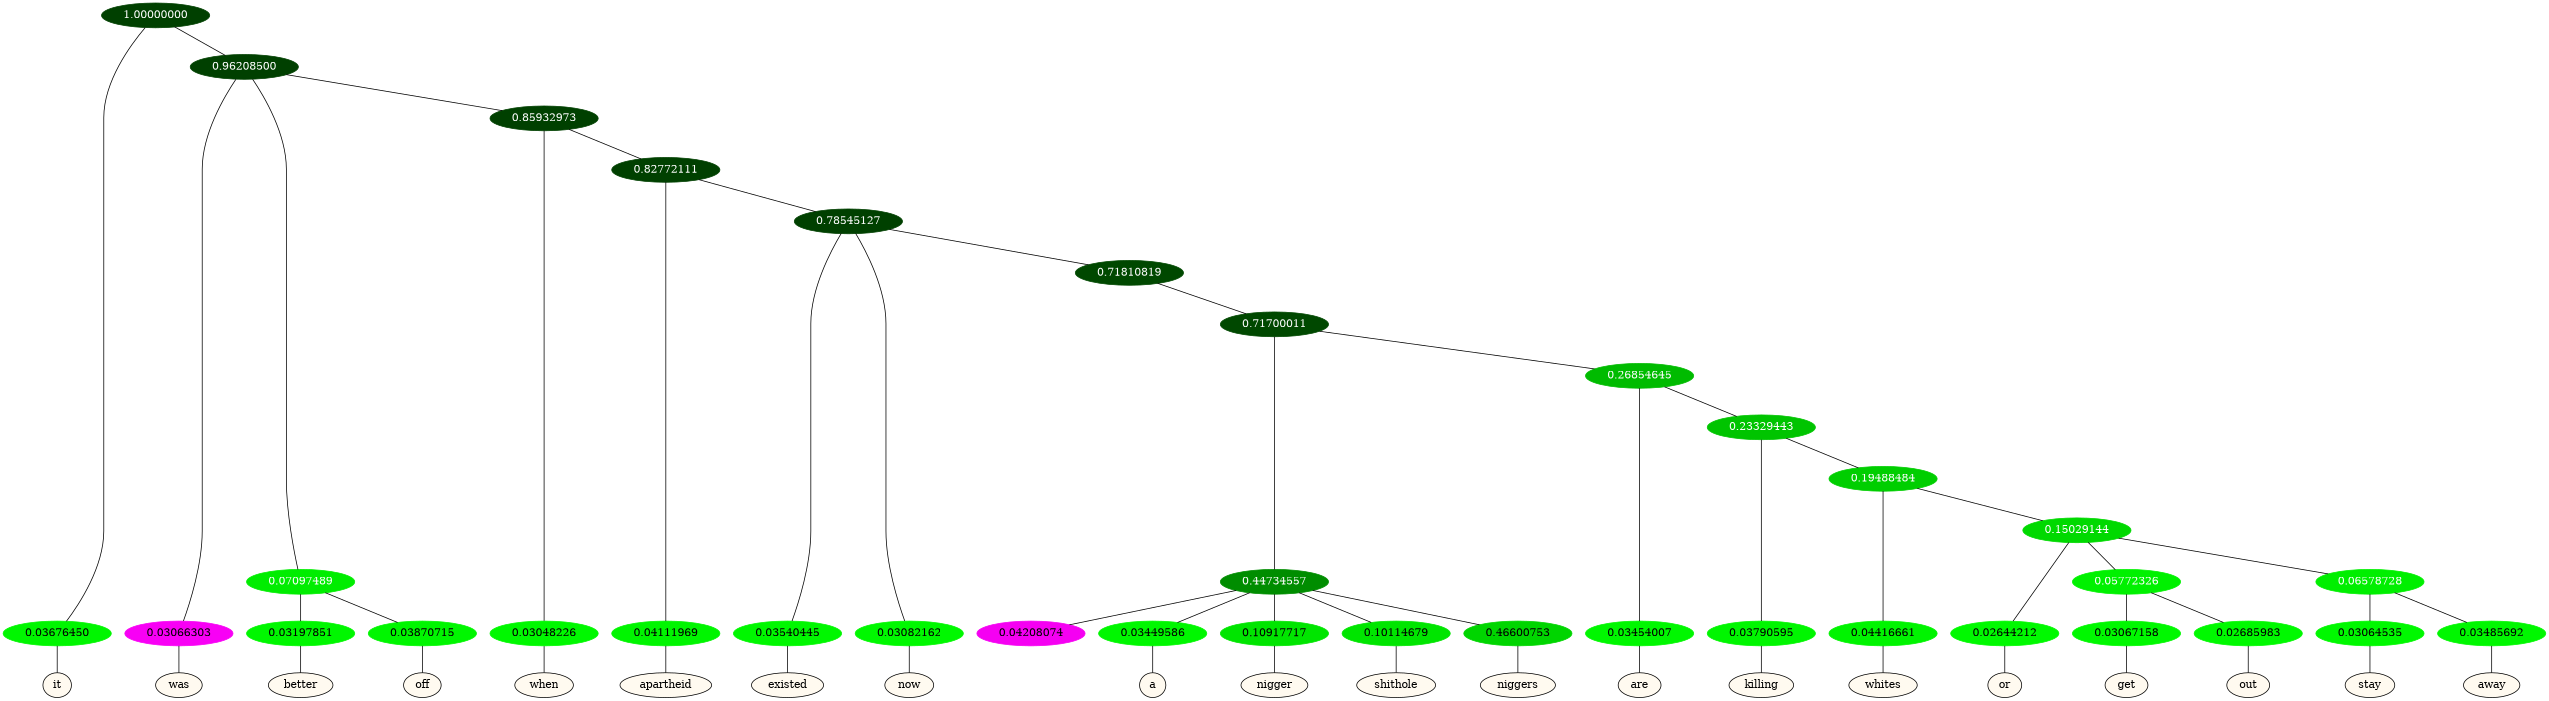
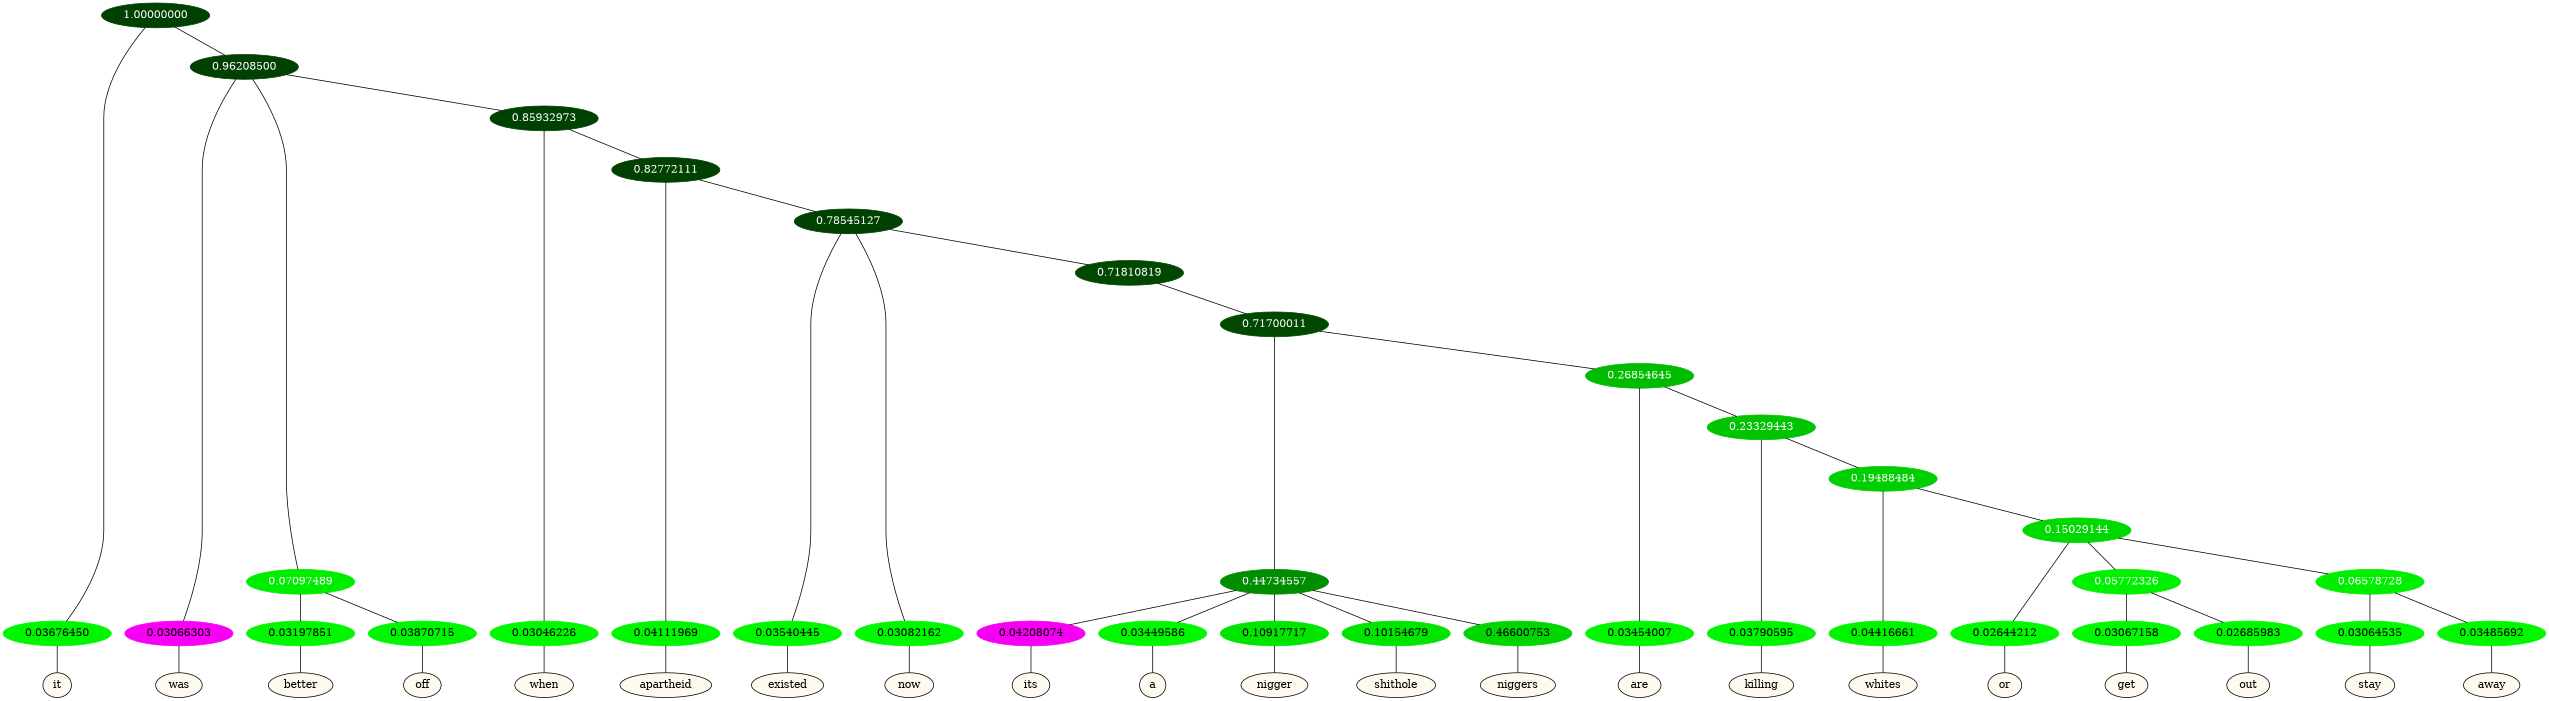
(544, 633) -> (544, 633)
(1396, 633) -> (1396, 633)
none -> (1031, 685)
